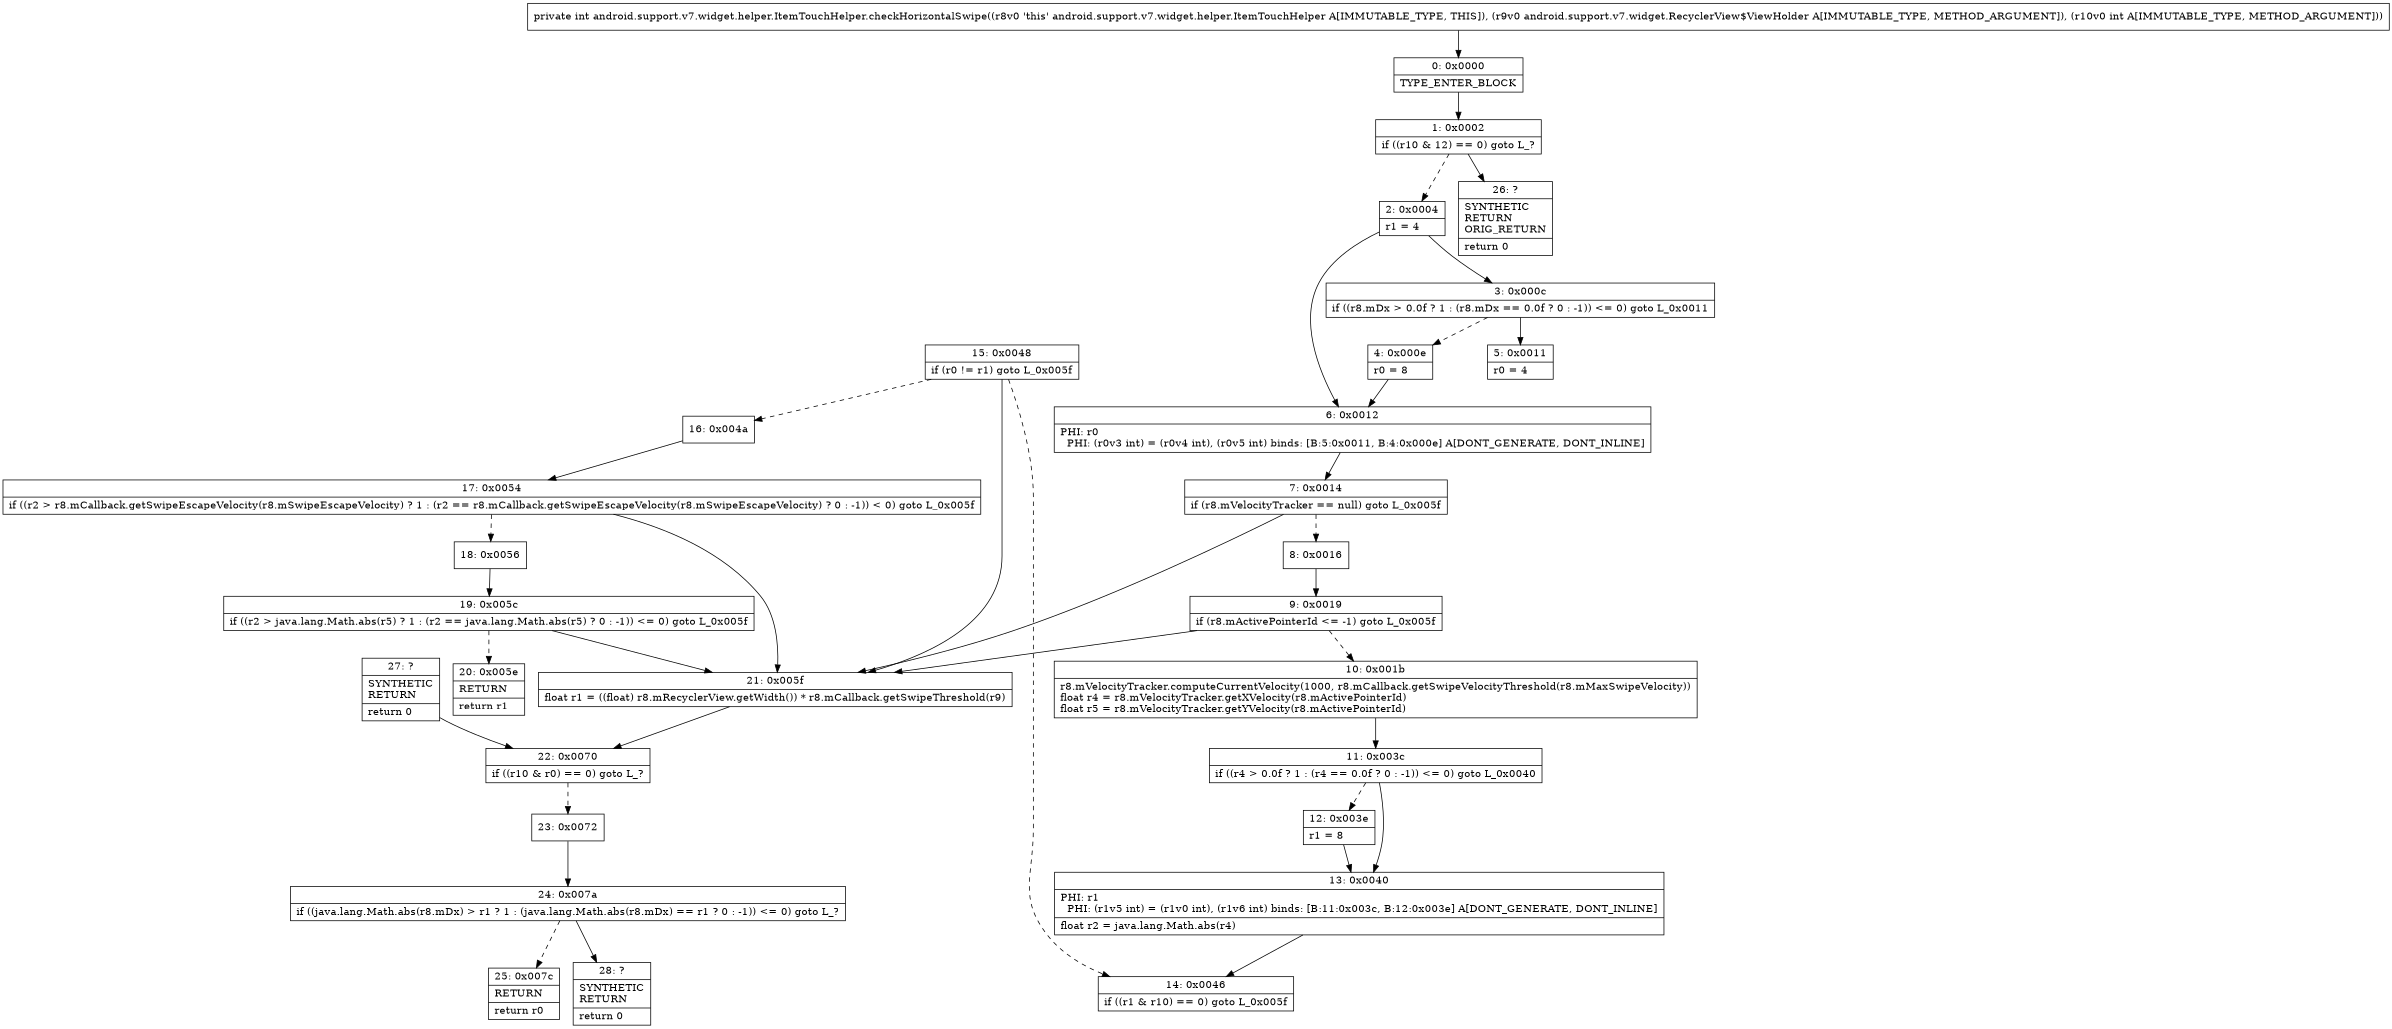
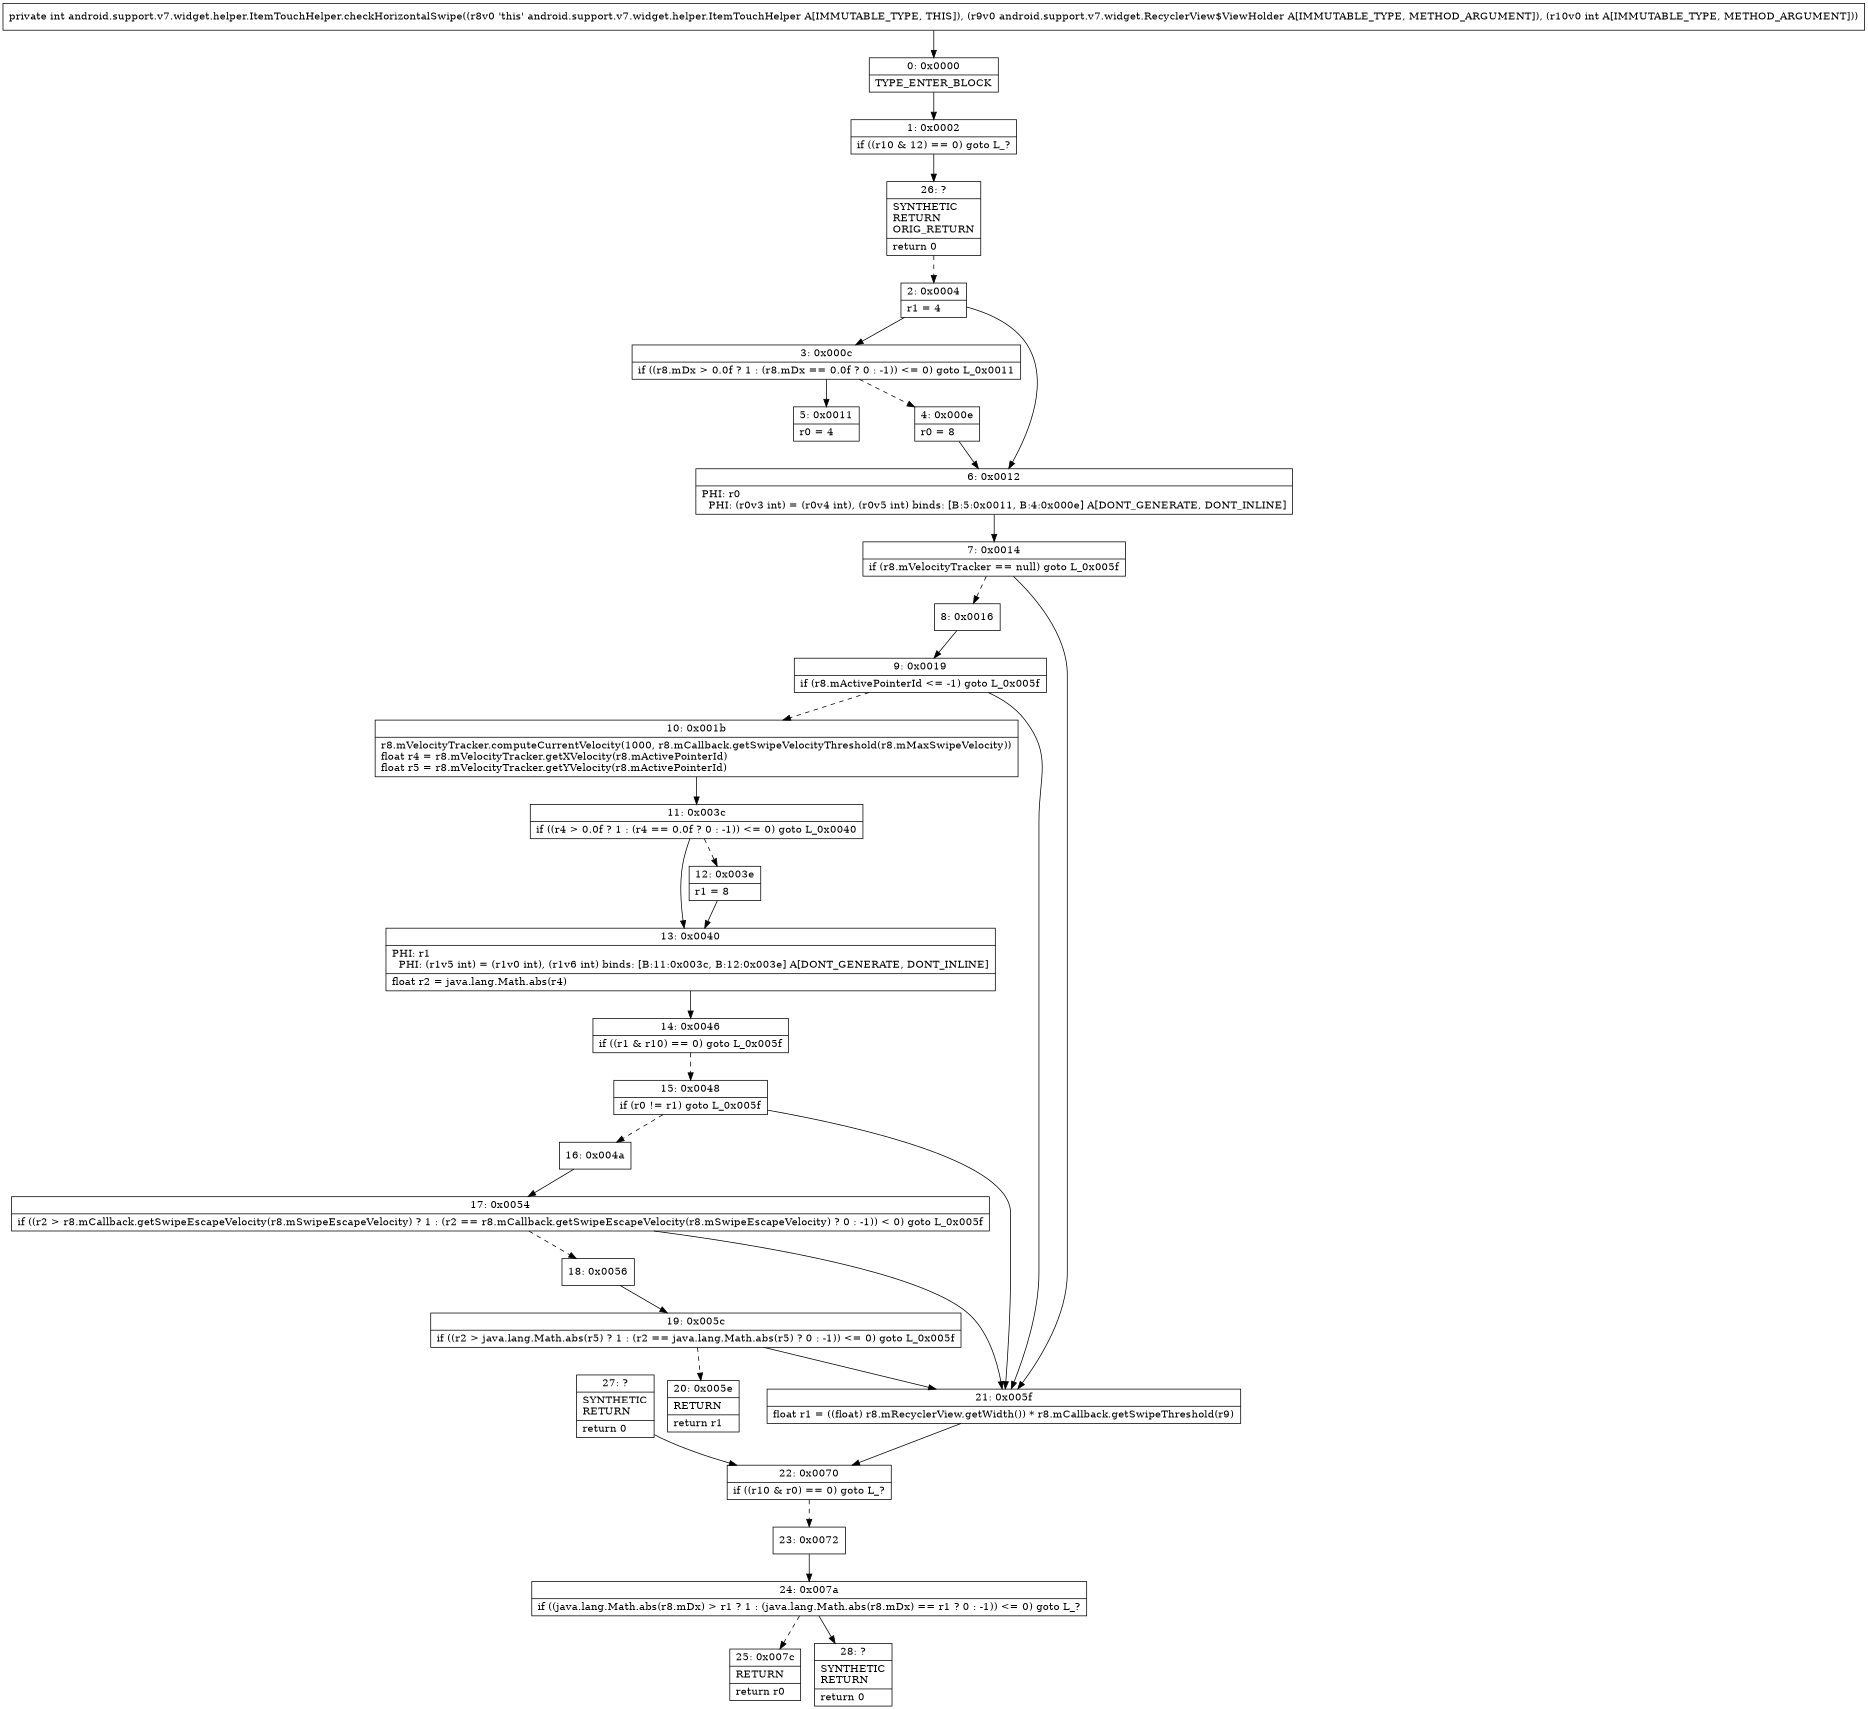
(1437, 174) -> (934, 265)
(1033, 692) -> (691, 1063)
